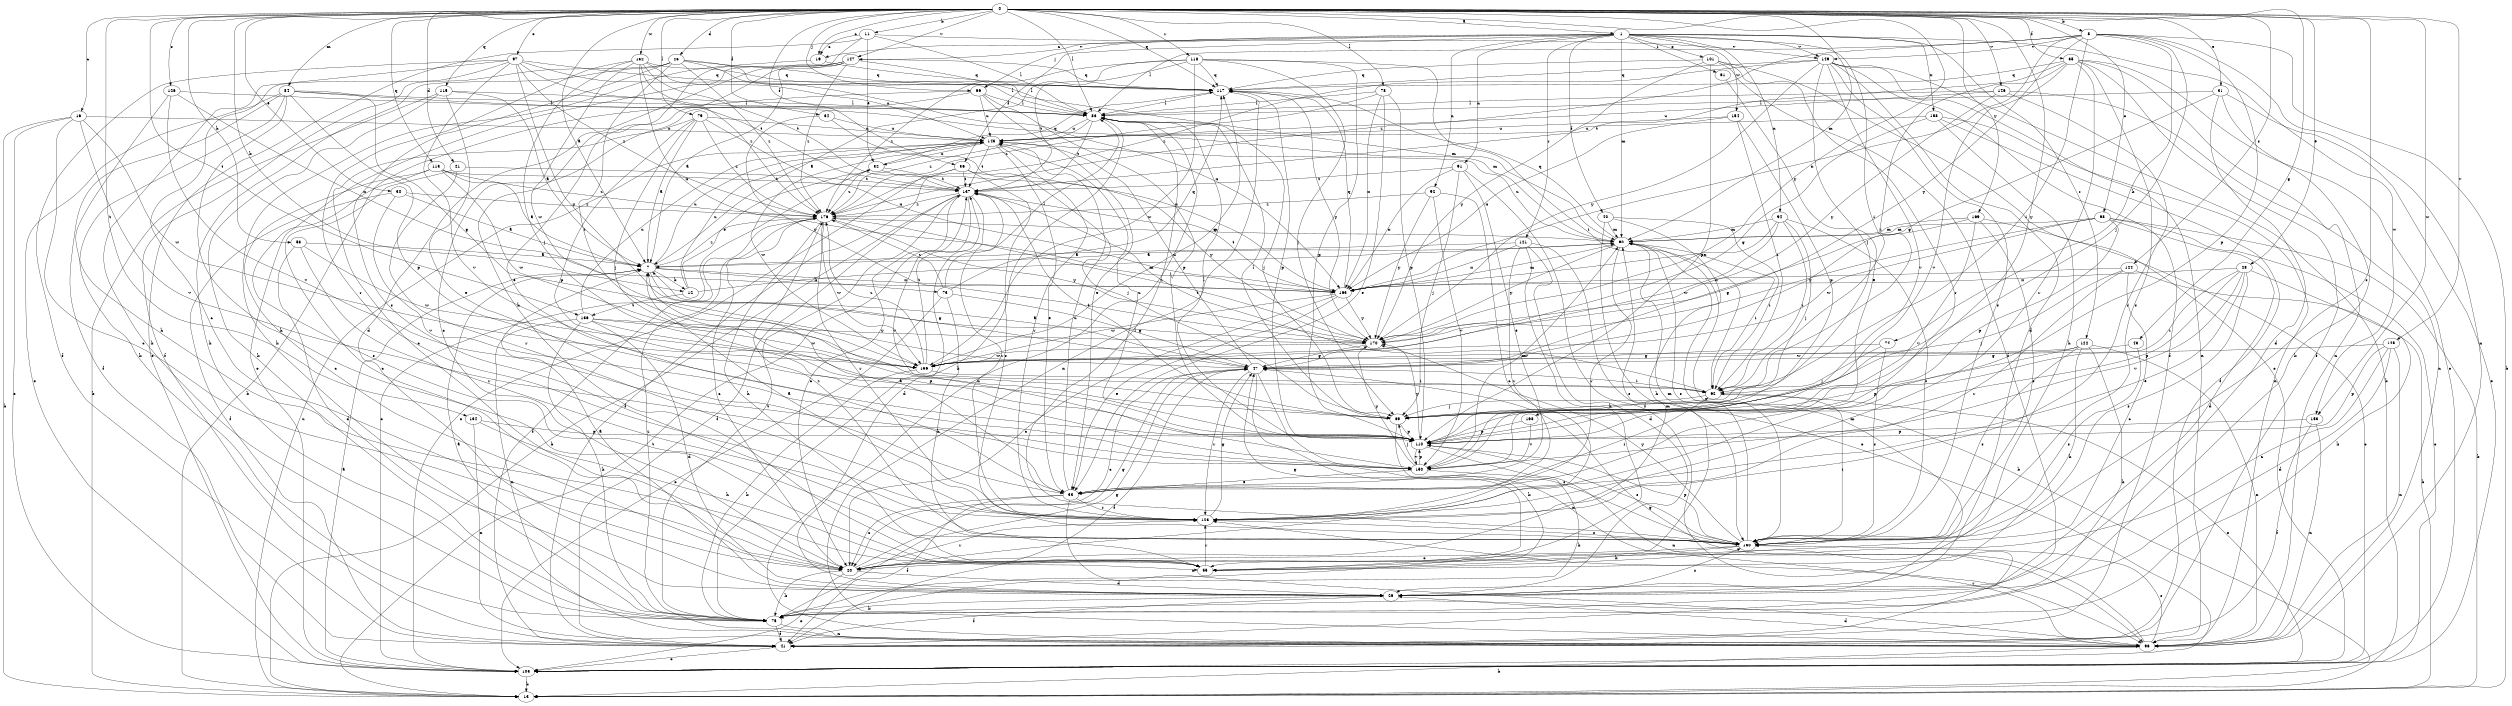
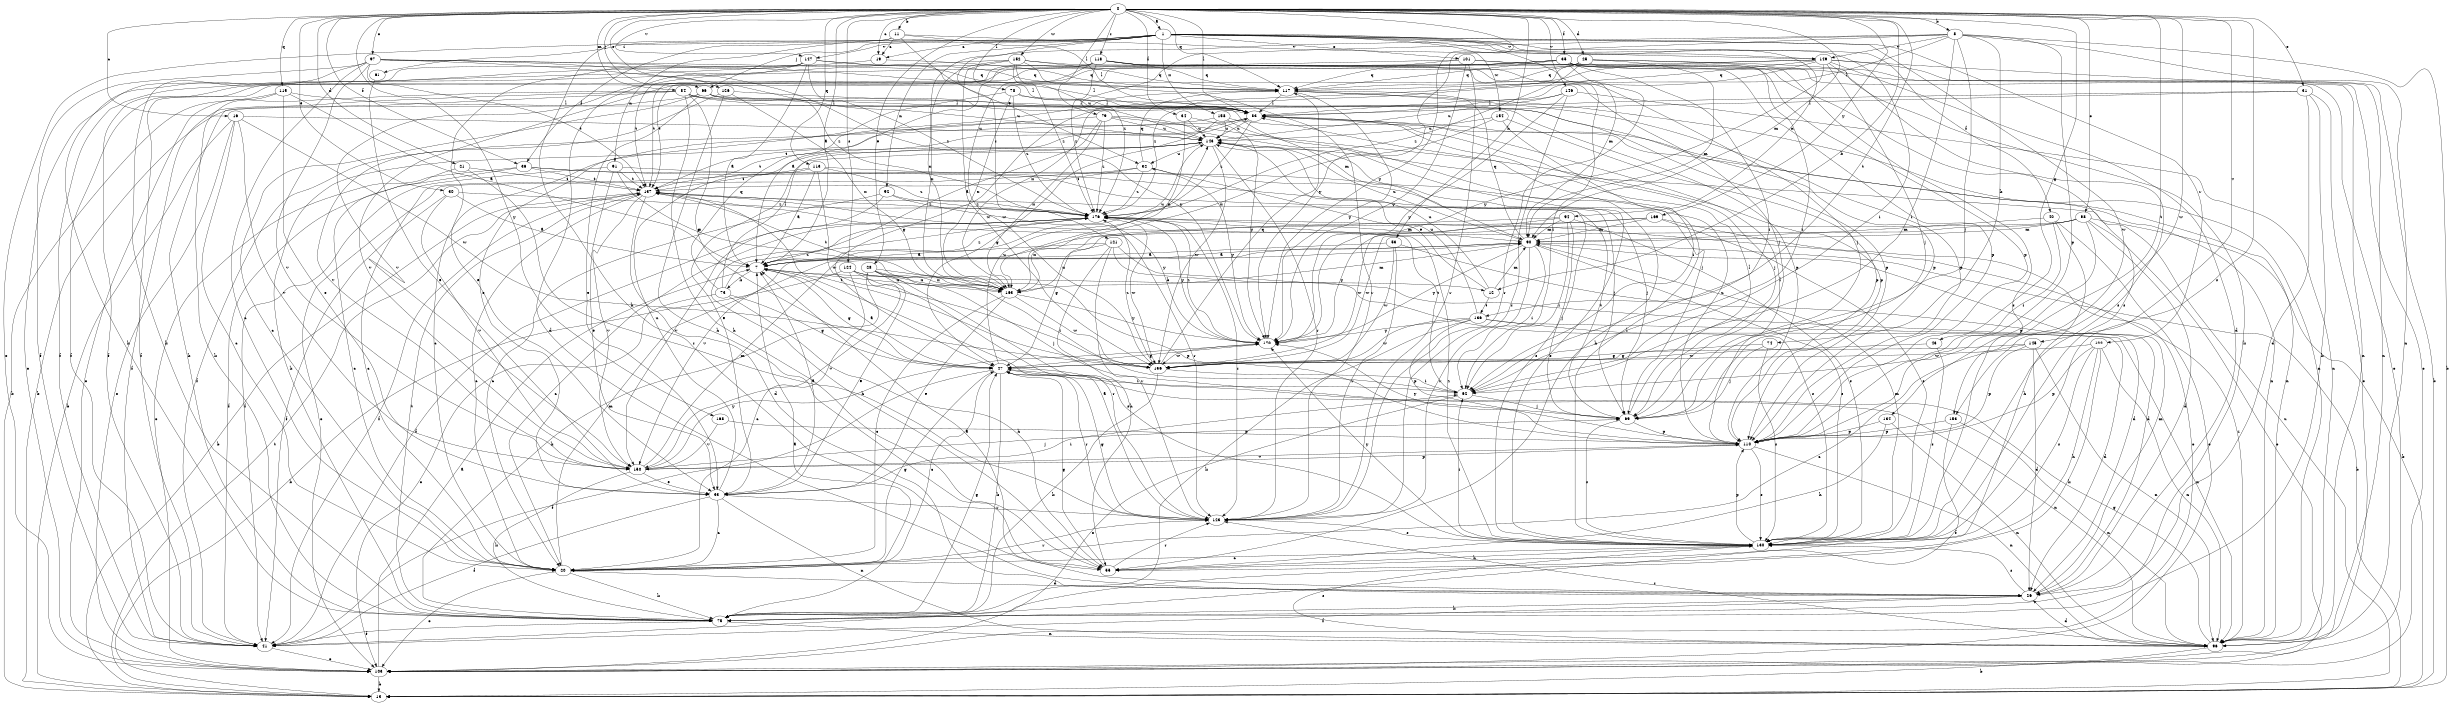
(1346, 162) -> none
